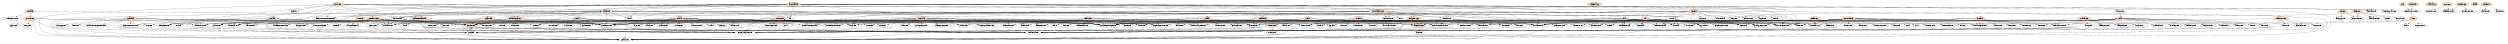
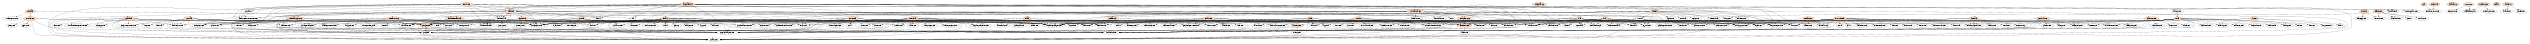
(360, 19) -> none
